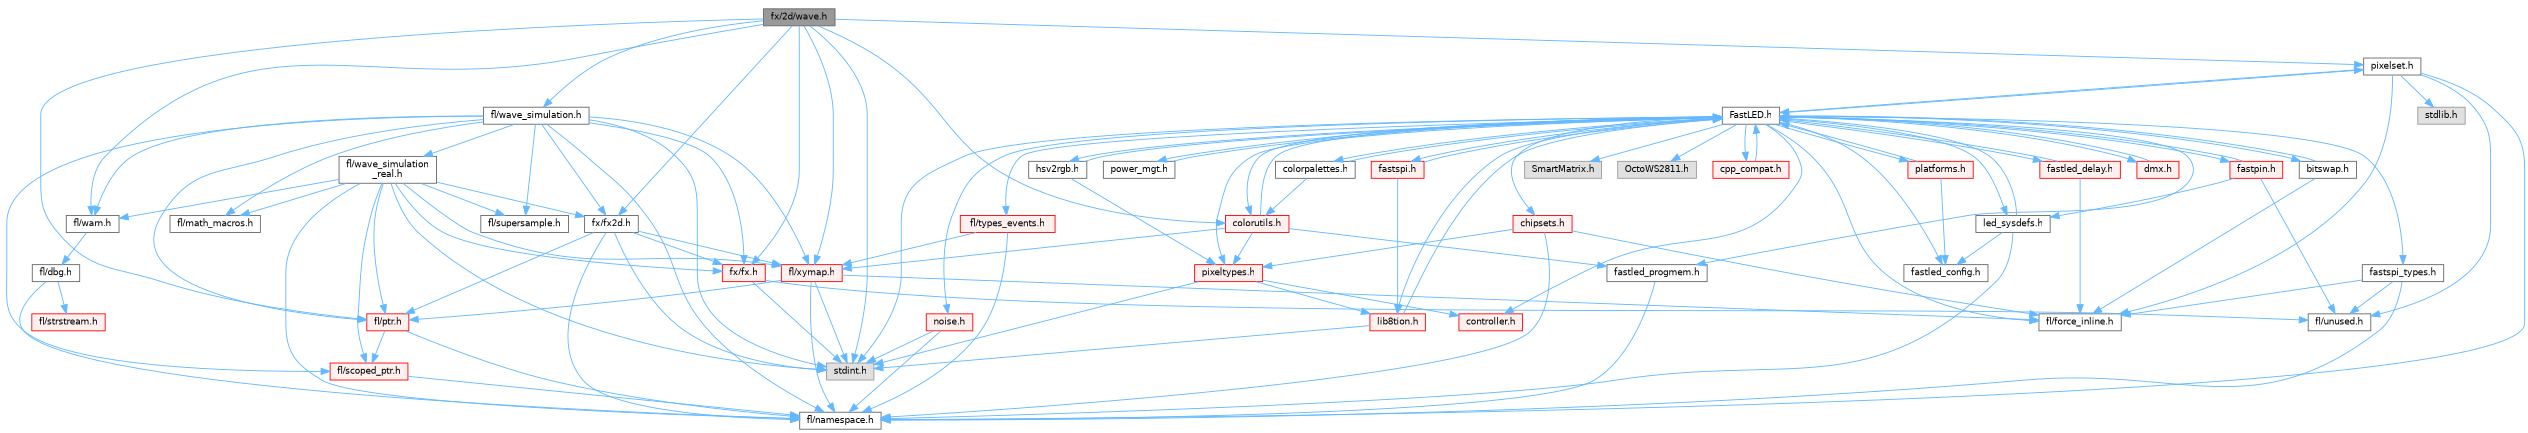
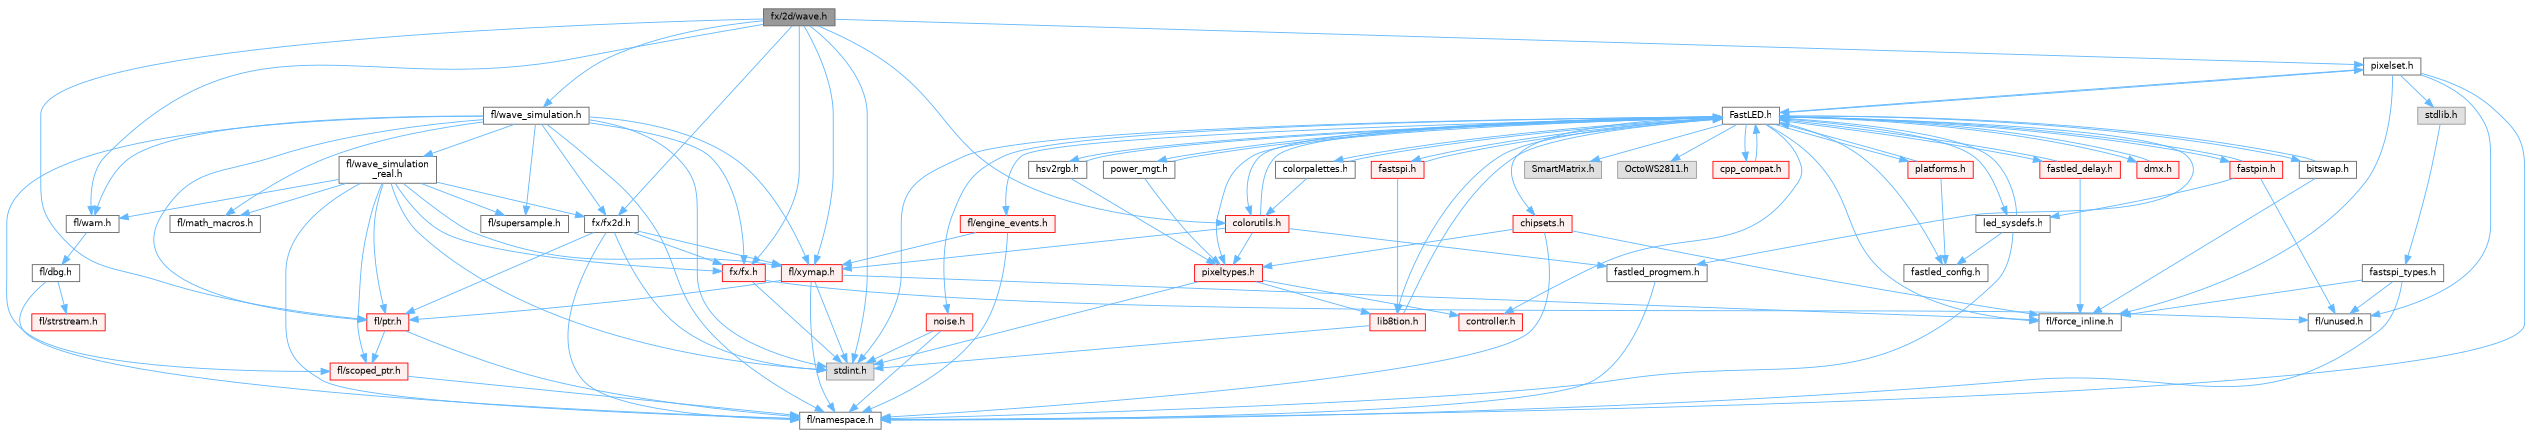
(2128, 125) -> (2426, 191)
none -> (1172, 214)
(1008, 224) -> (1008, 224)
